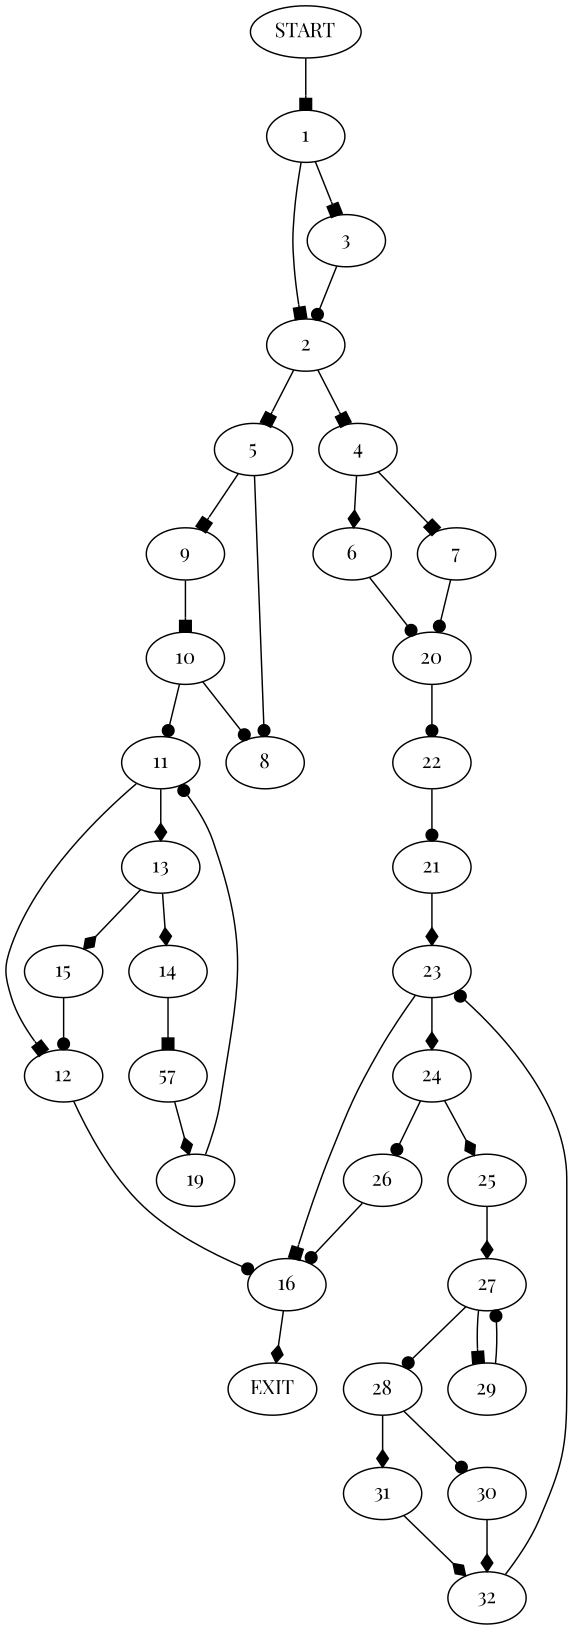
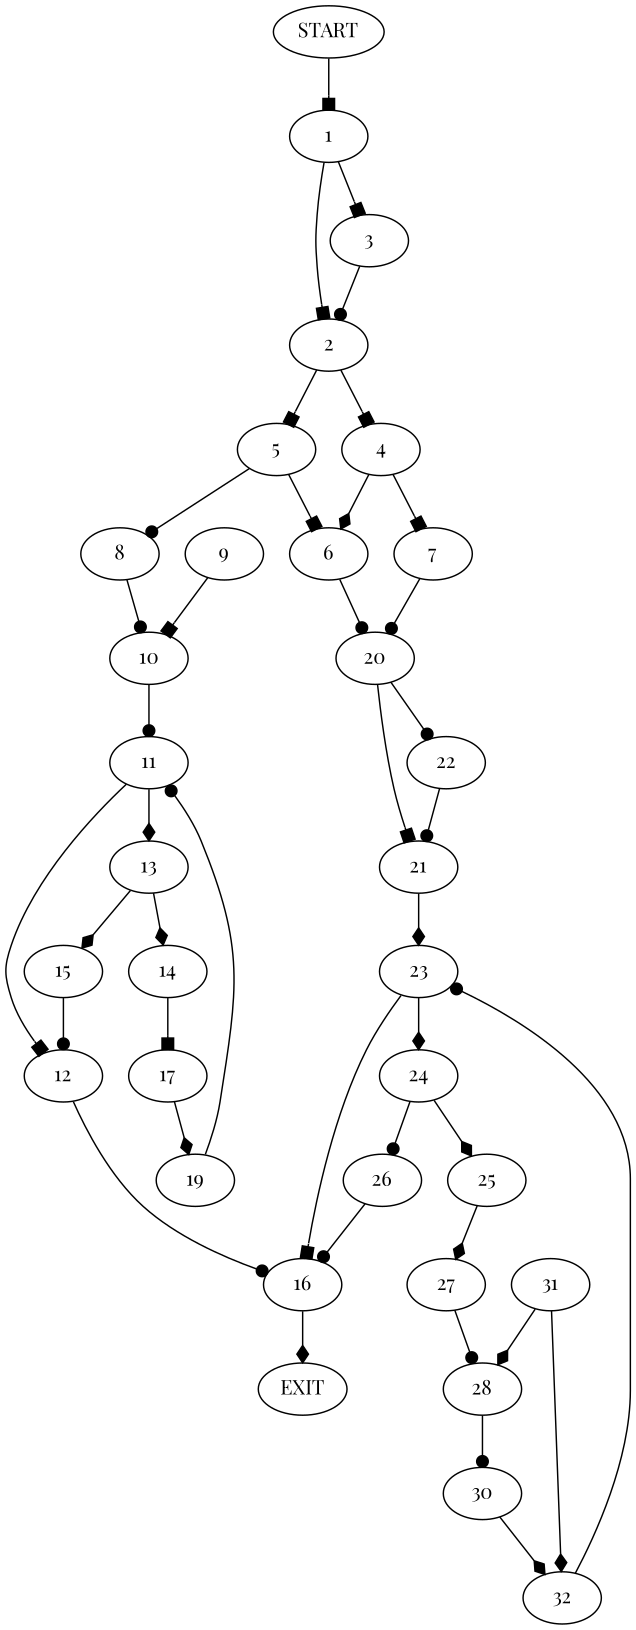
(224, 496) -> (299, 495)
(222, 706) -> (133, 600)
none -> (388, 757)
(168, 1076) -> (168, 1076)
(487, 1389) -> none
(383, 1433) -> (521, 1330)
